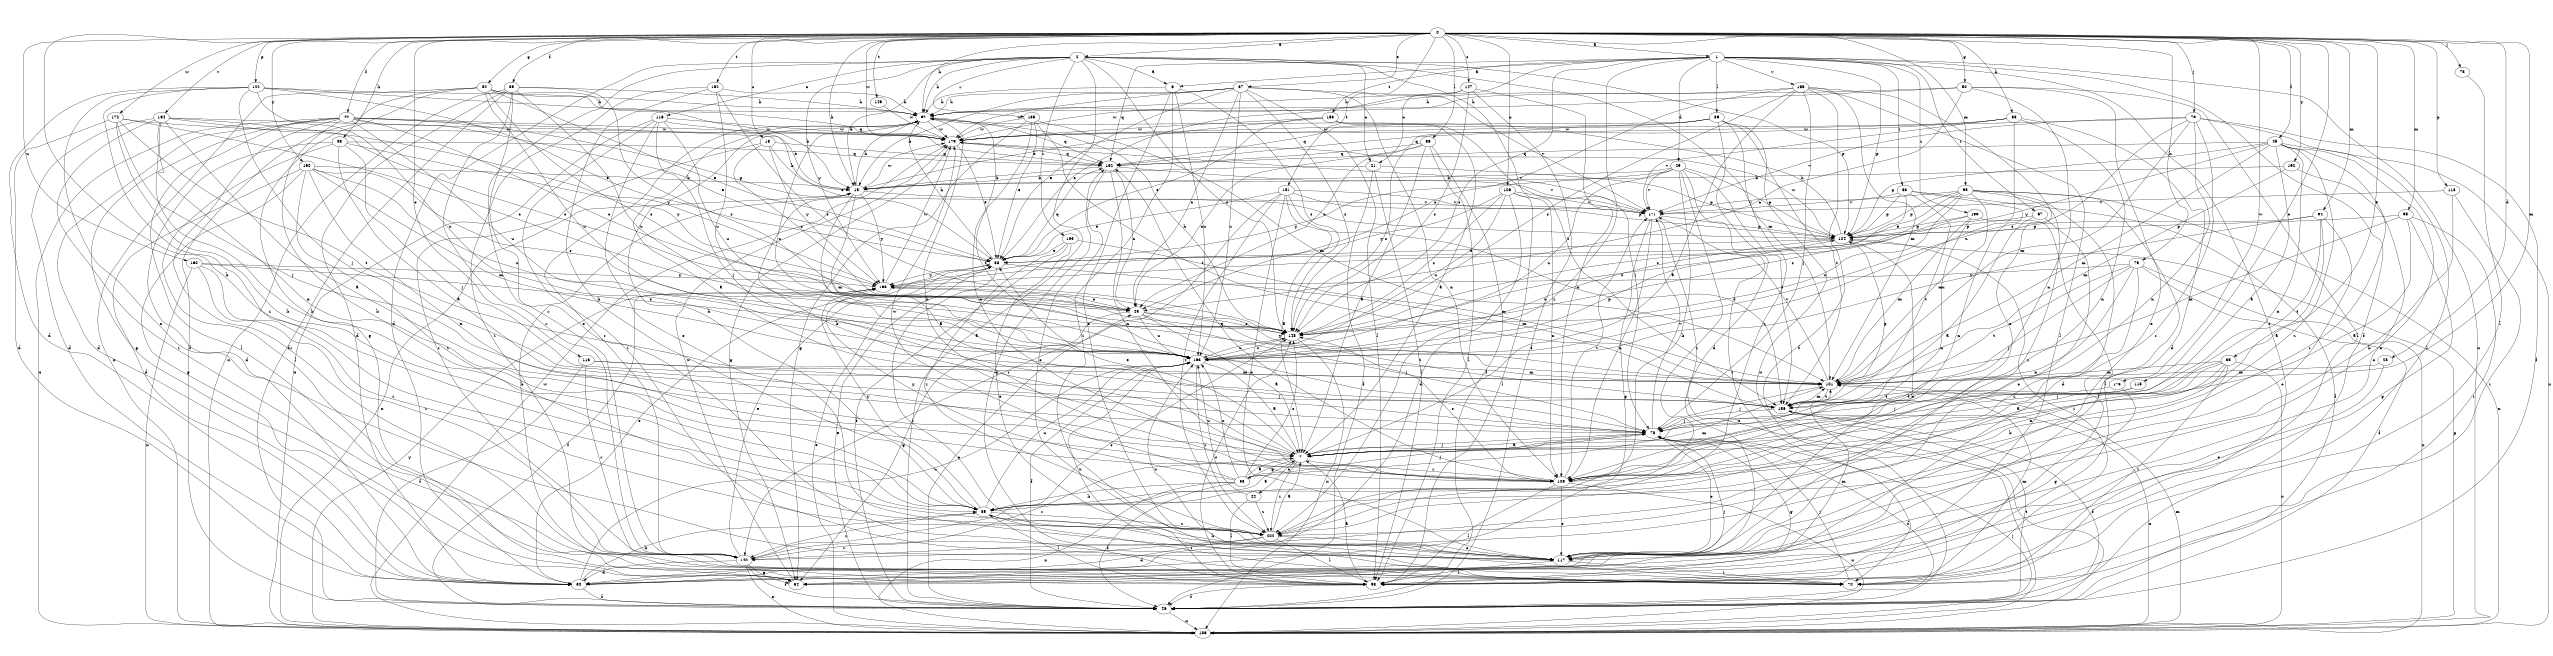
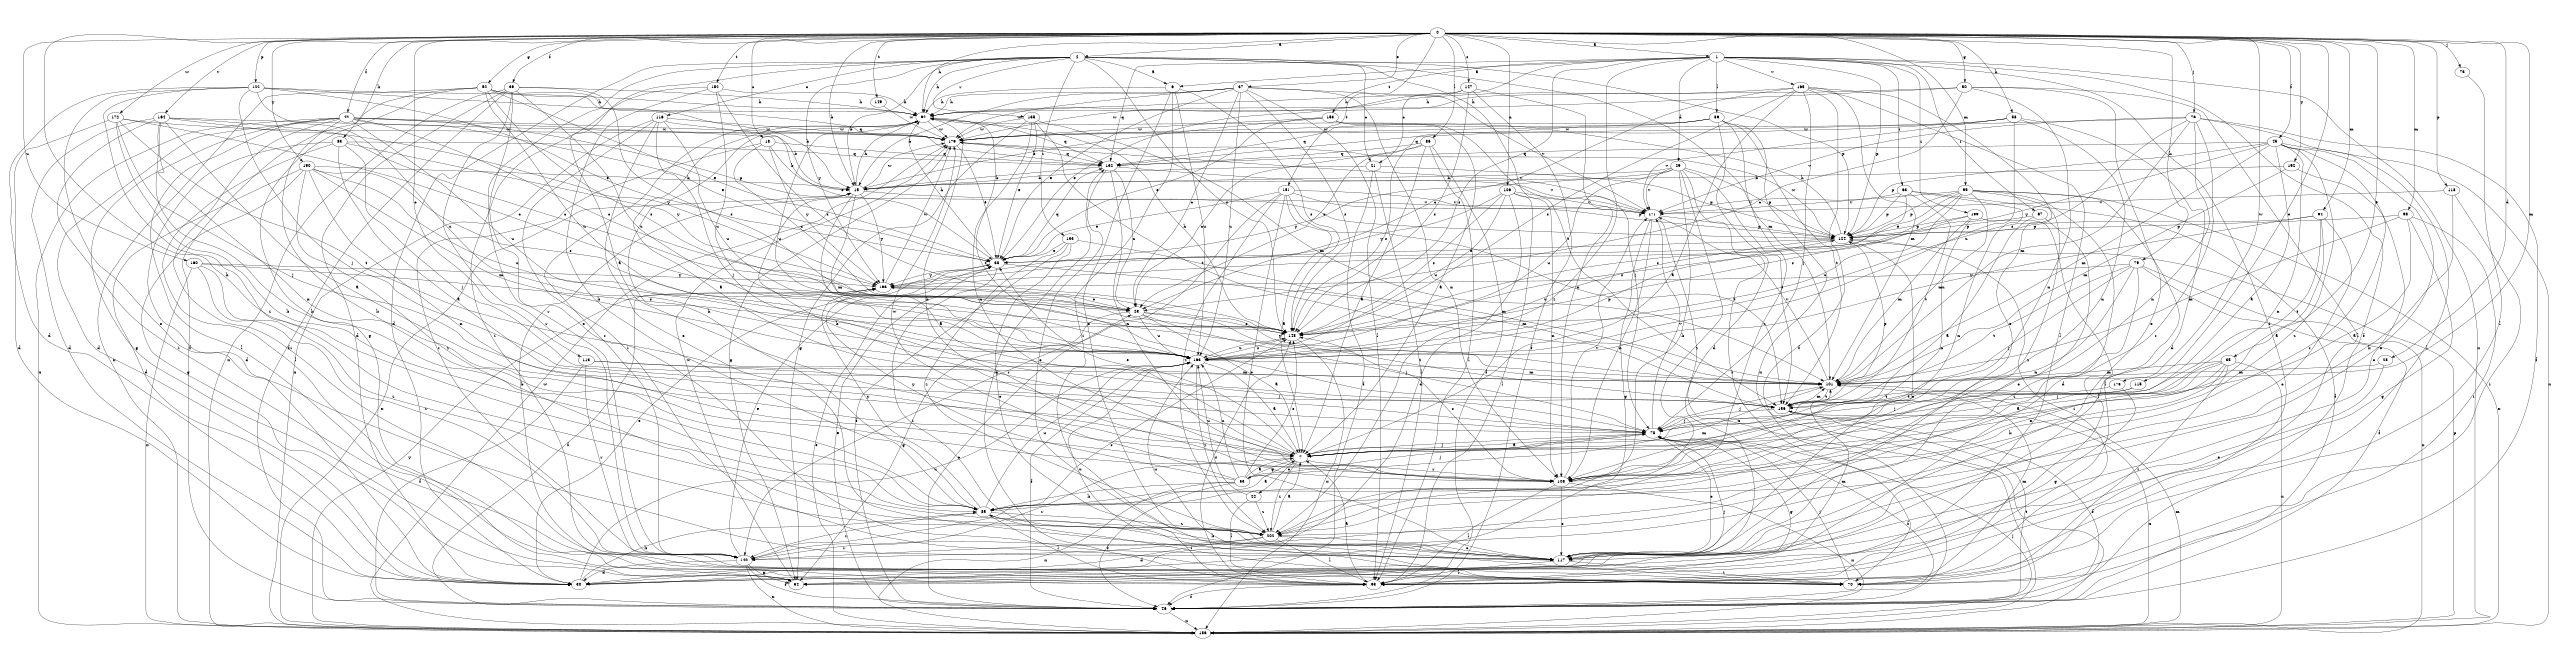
(1070, 34) -> none
(1293, 384) -> none
(917, 396) -> (616, 261)
(867, 607) -> none
